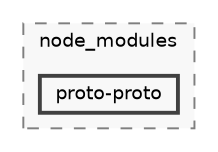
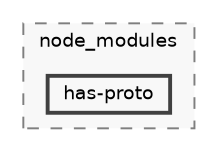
(109, 94) -> (109, 94)
